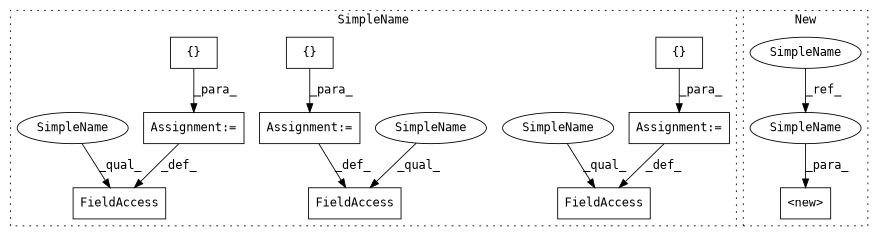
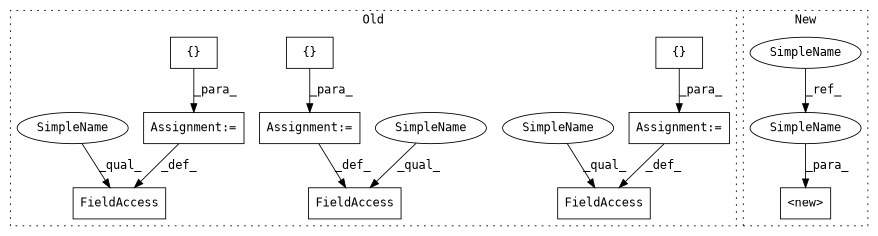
(373, 20) -> (373, 20)
